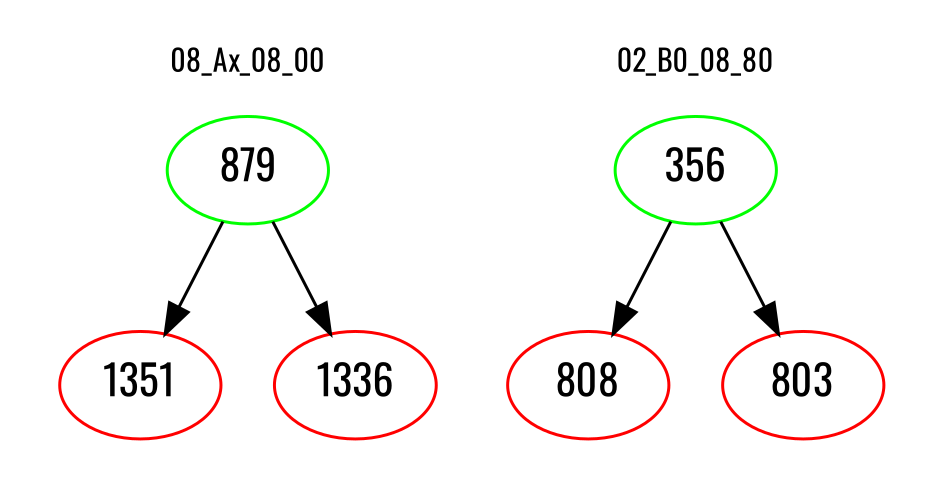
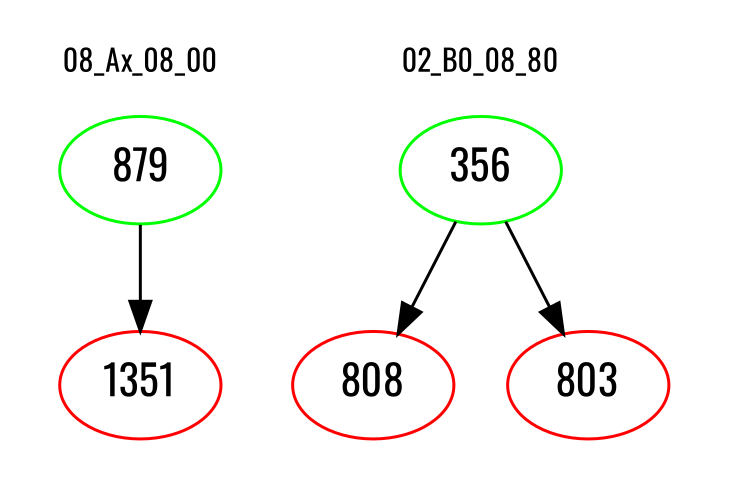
(355, 385) -> none
